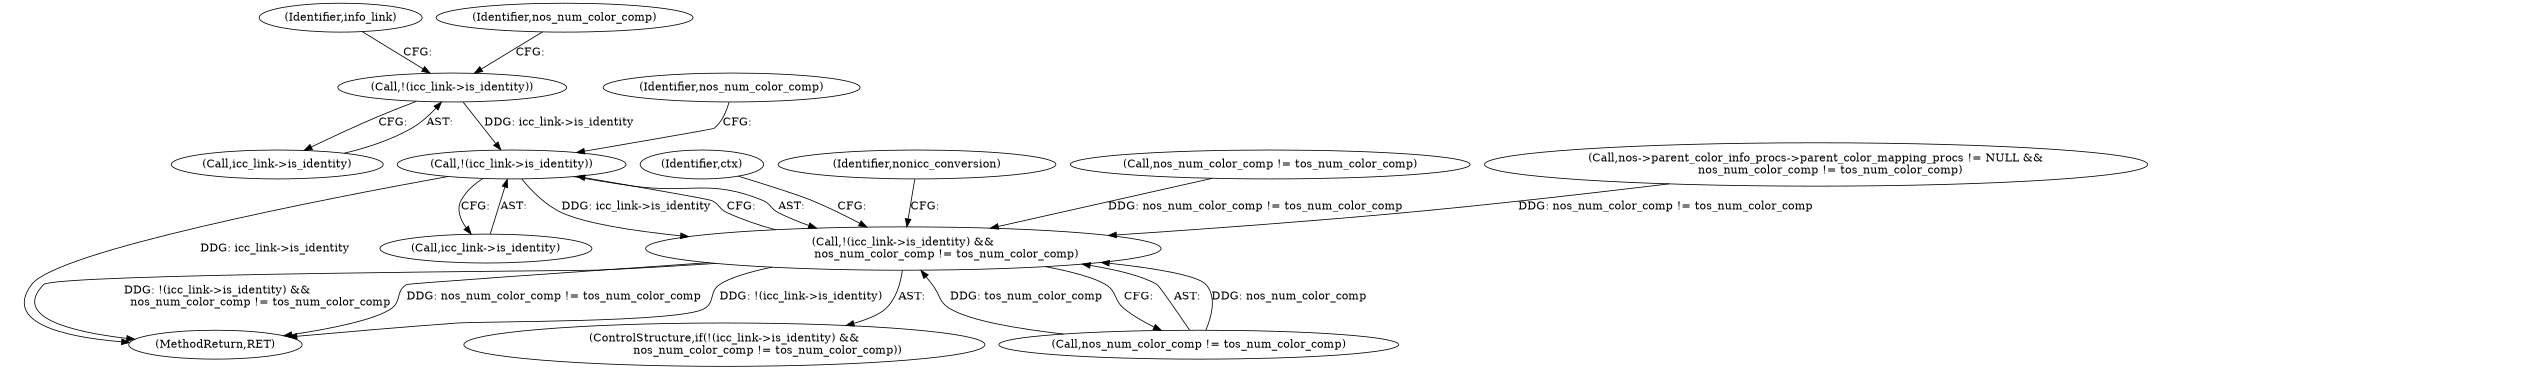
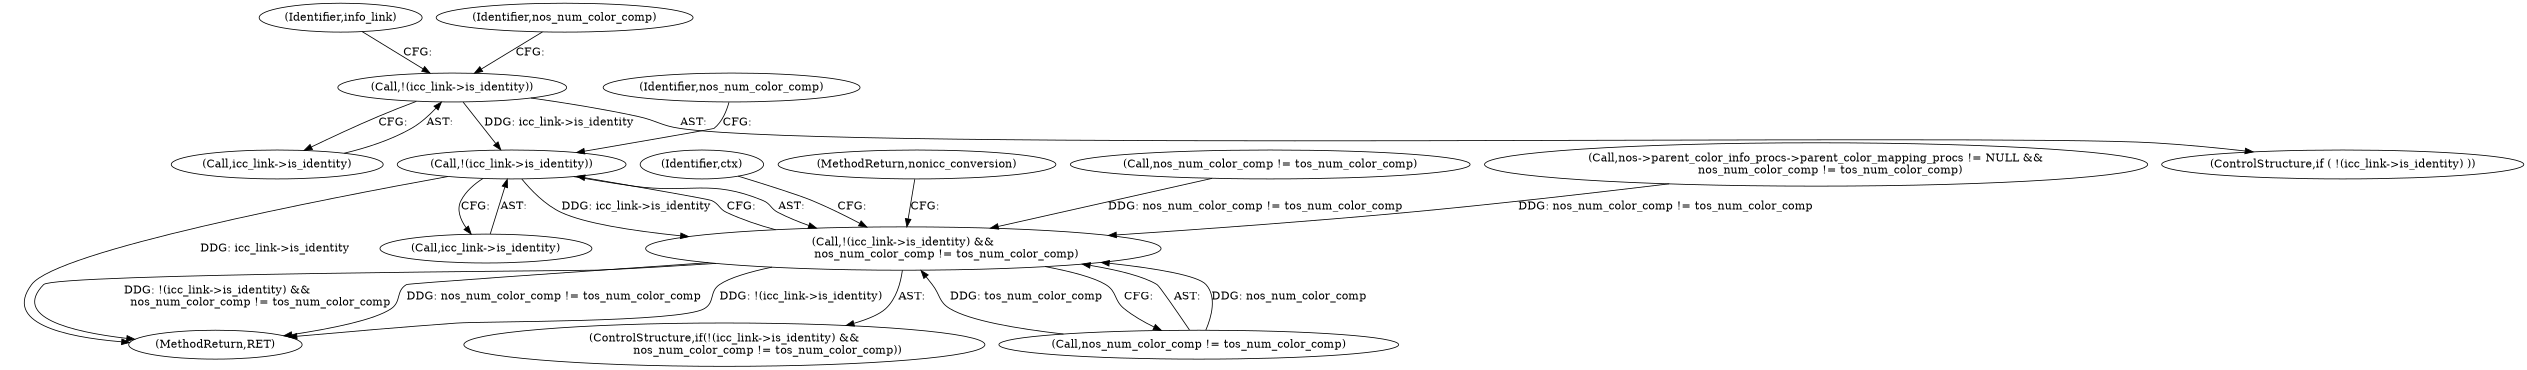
(917, 164) -> (917, 164)
none -> (2343, 164)
